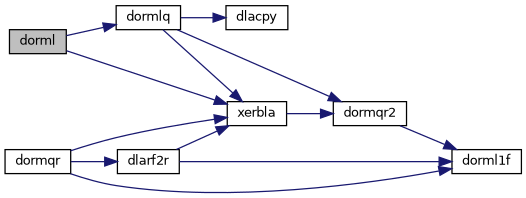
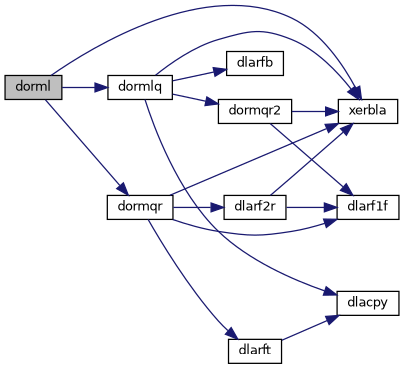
none -> (255, 63)
(304, 114) -> (309, 111)
none -> (83, 143)
(487, 162) -> (368, 207)
none -> (255, 351)
